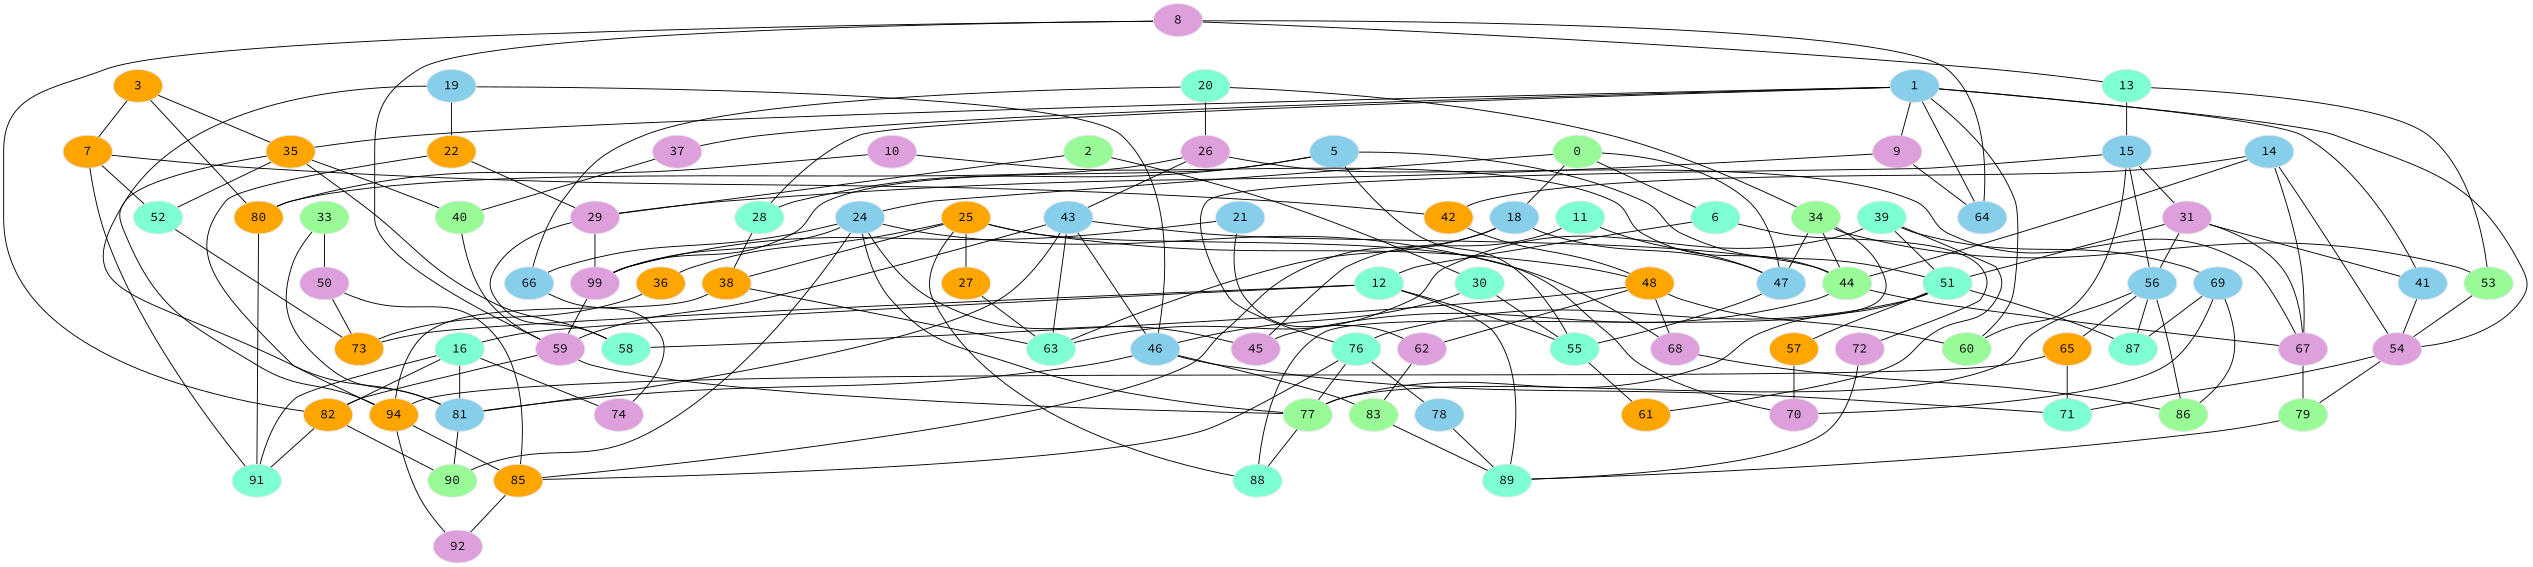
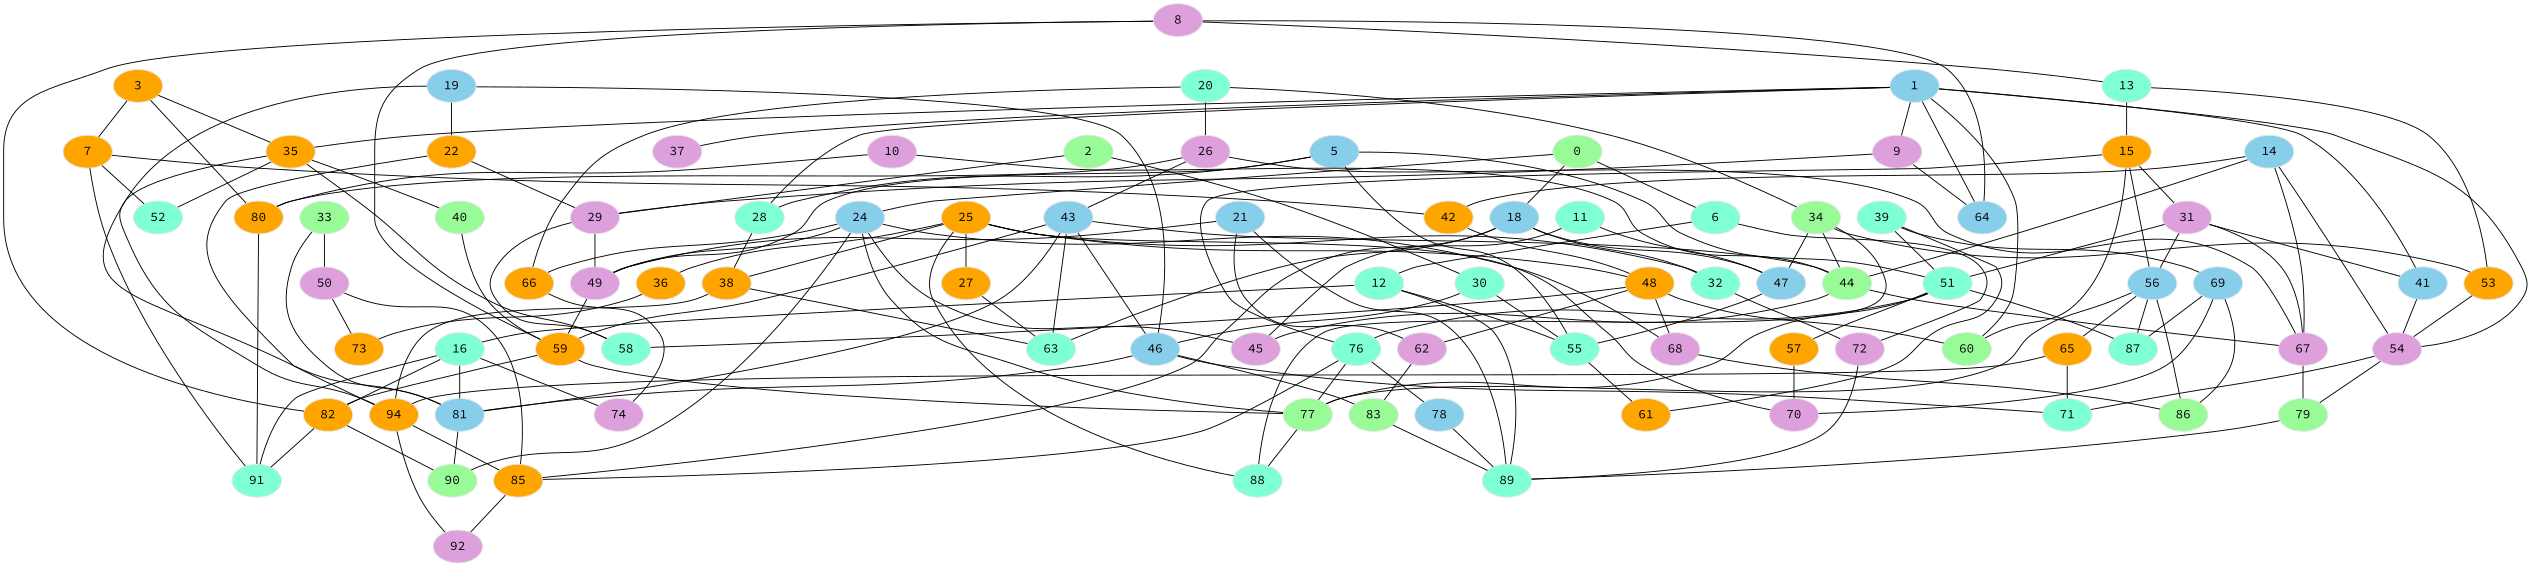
(2127, 152) -> (2127, 152)
(1724, 184) -> none
(560, 187) -> none
(250, 278) -> none
(529, 283) -> (529, 283)
(595, 283) -> (595, 283)
none -> (1715, 283)
(2489, 283) -> (2489, 283)
(1429, 284) -> none
(867, 306) -> none
none -> (1450, 329)
(560, 349) -> (560, 349)
